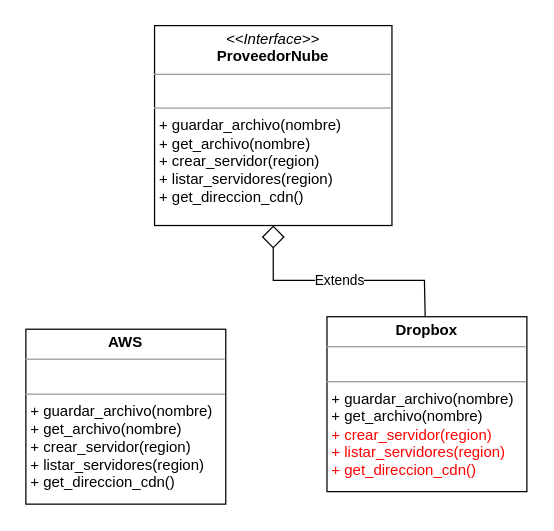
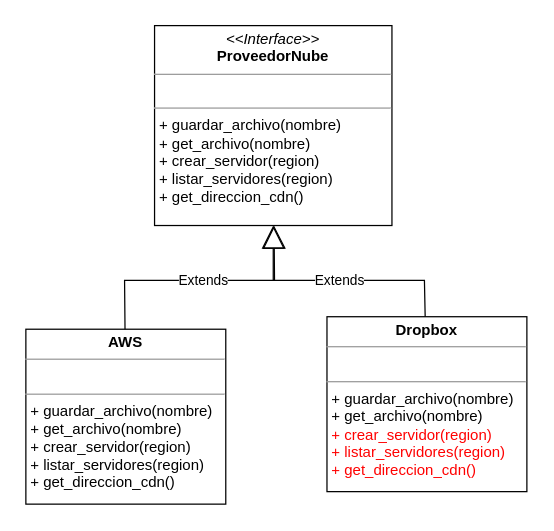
none -> (174, 281)
(276, 281) -> (276, 281)
